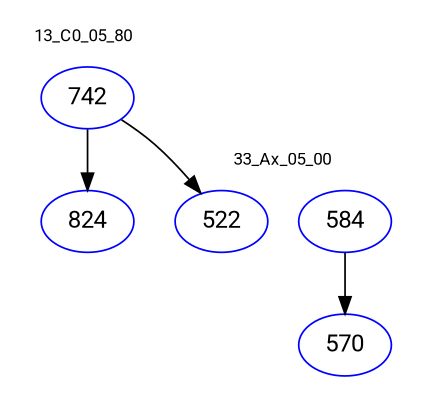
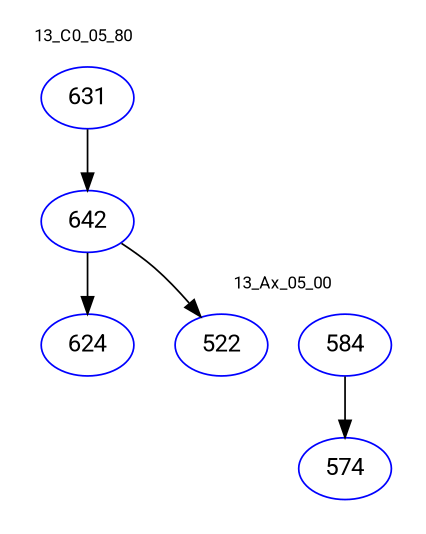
none -> (88, 98)
(88, 98) -> (88, 221)
(283, 161) -> (283, 284)
(88, 221) -> (88, 345)
(345, 345) -> (345, 469)
